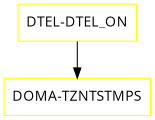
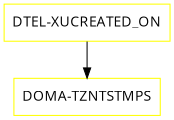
(77, 23) -> (87, 23)
